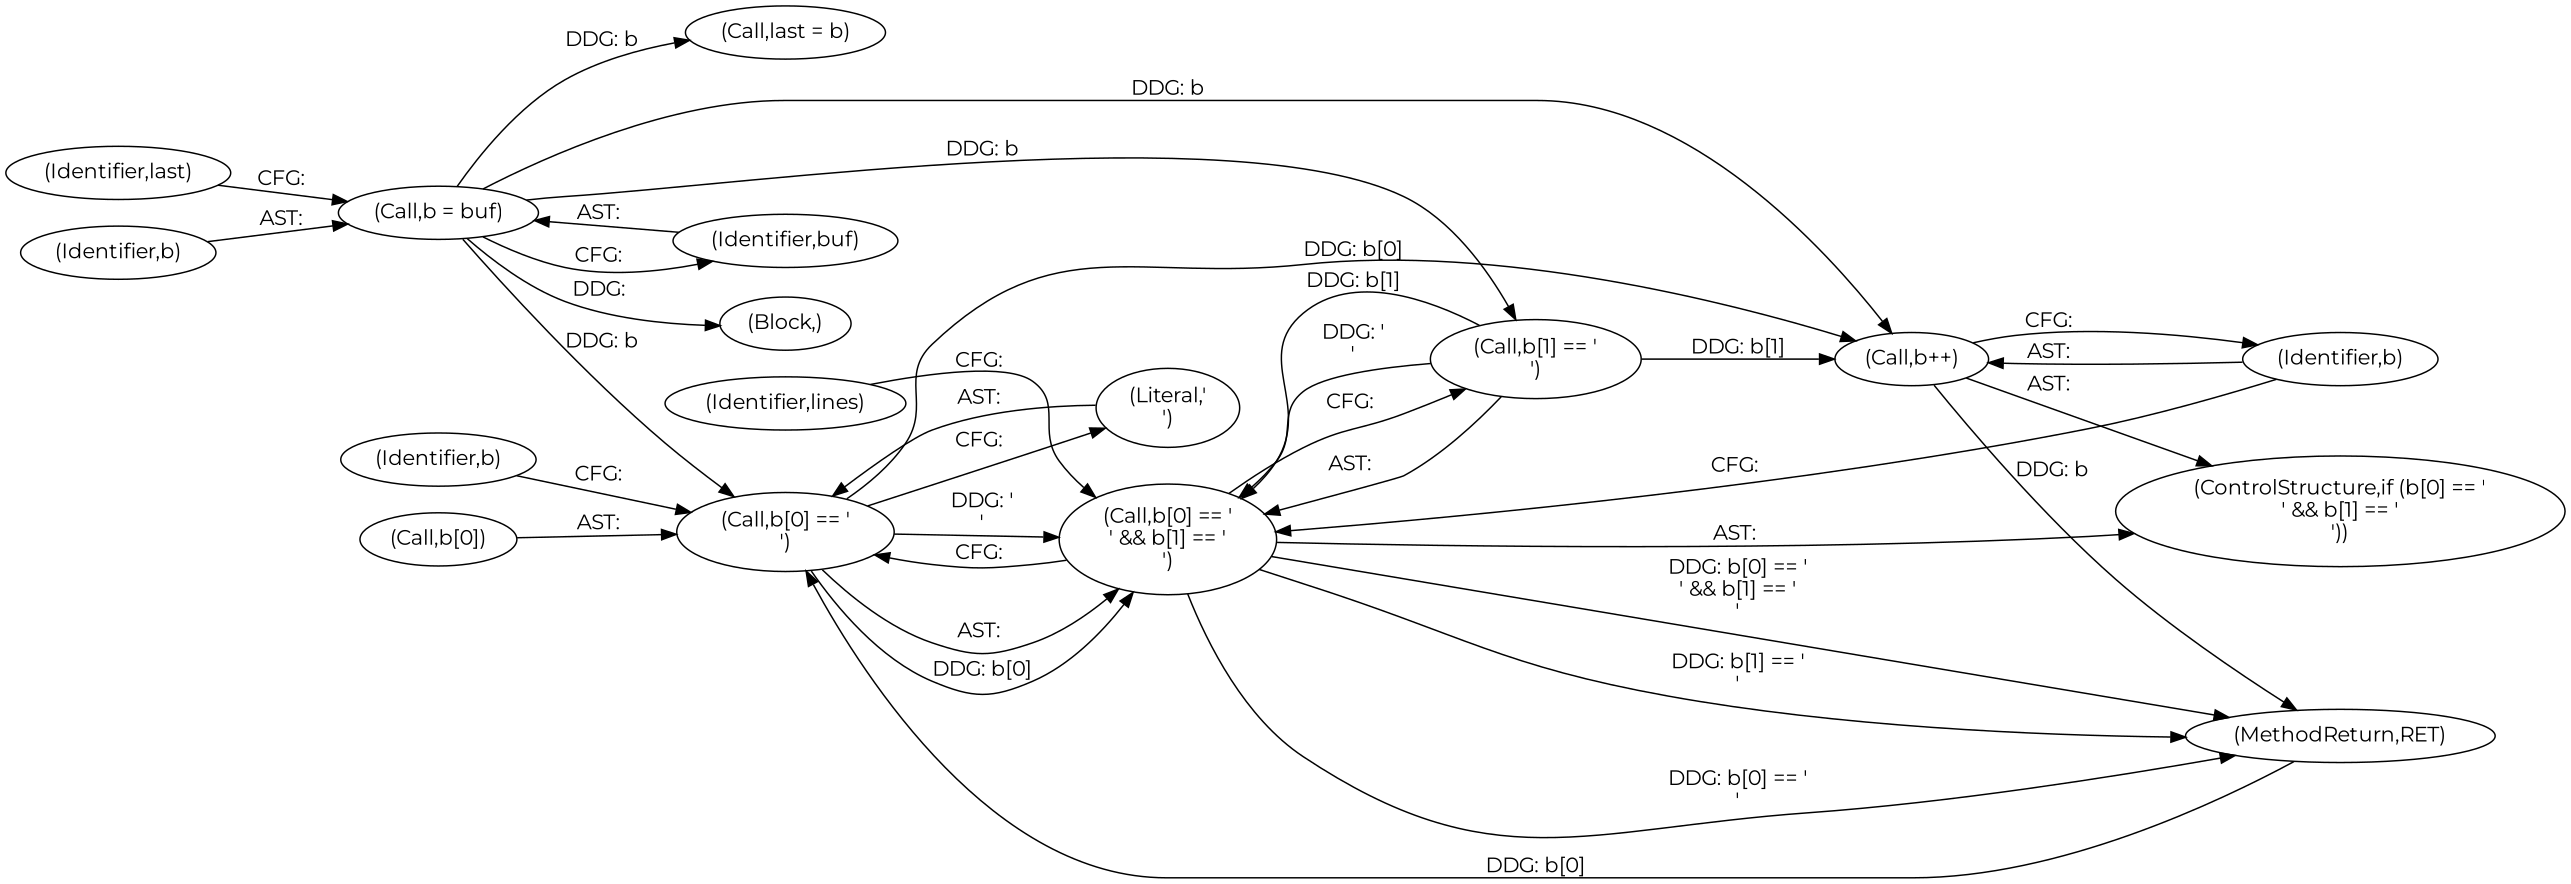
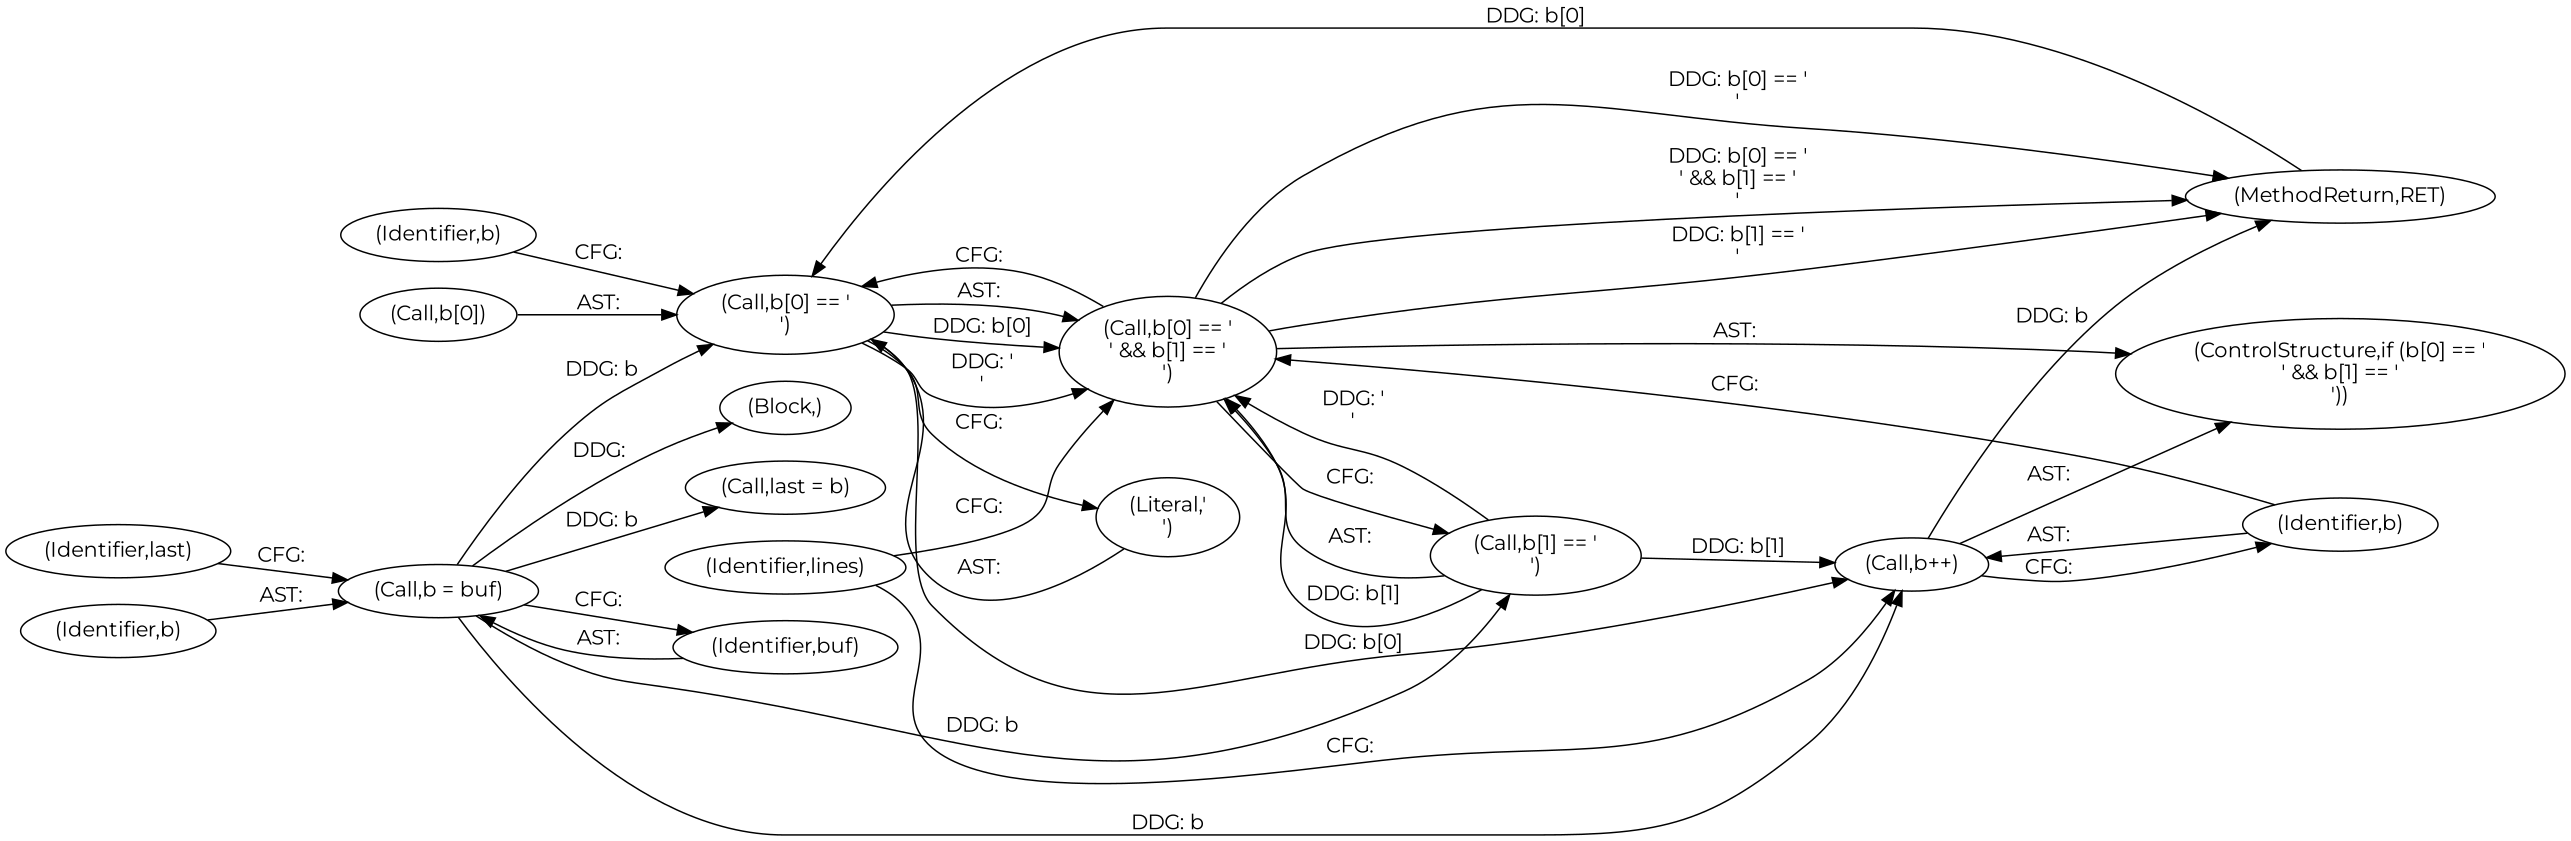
none -> (1335, 766)
